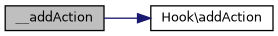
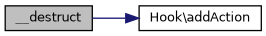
(55, 18) -> (49, 18)
